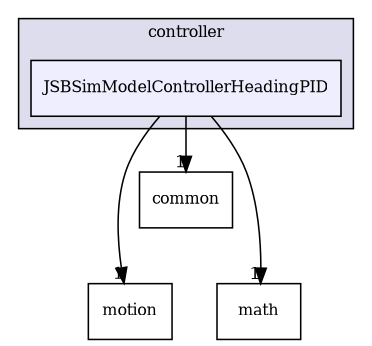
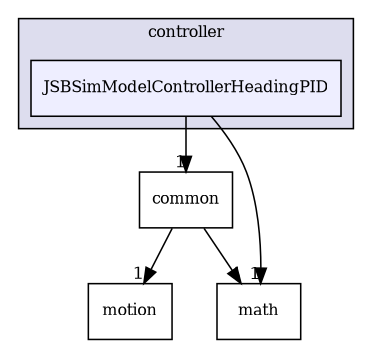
(122, 187) -> (162, 249)
none -> (218, 249)
